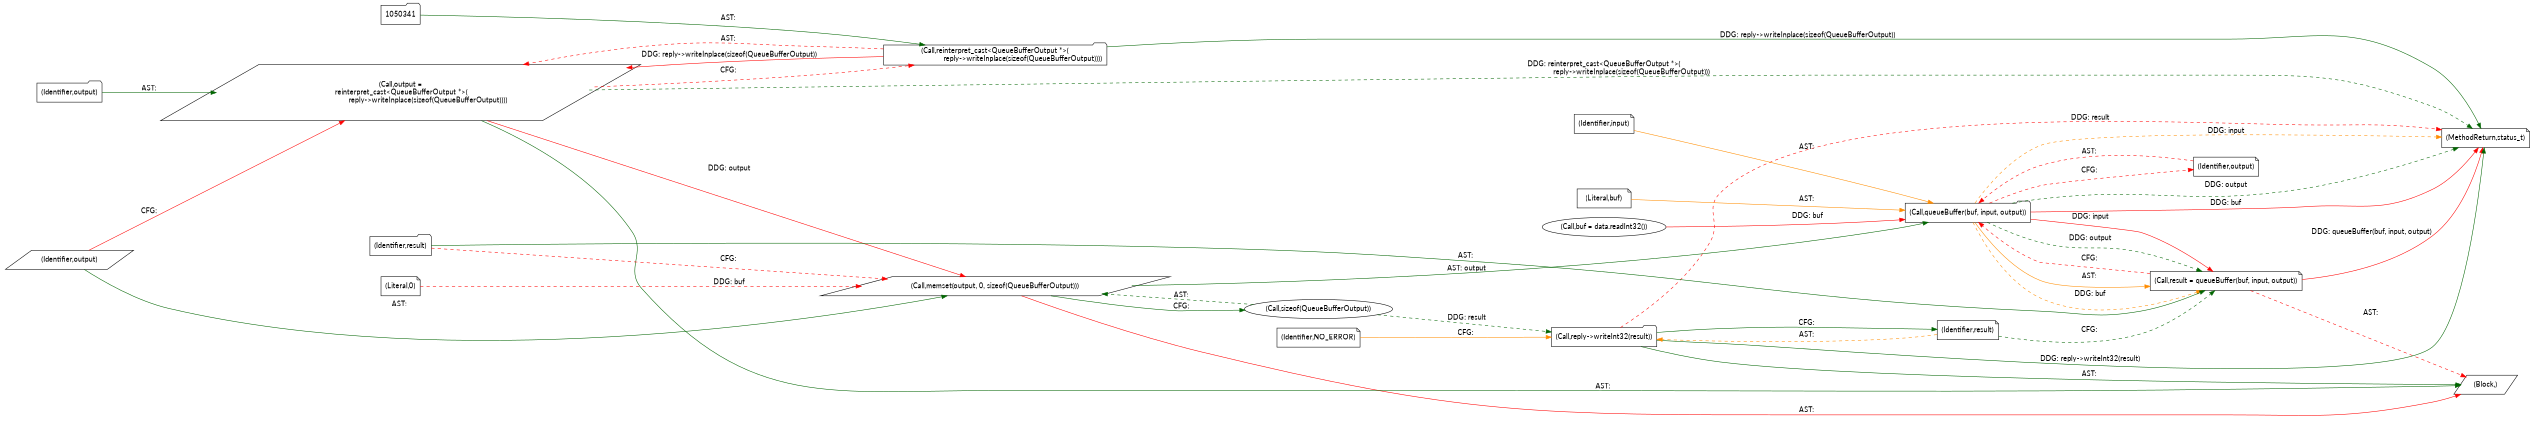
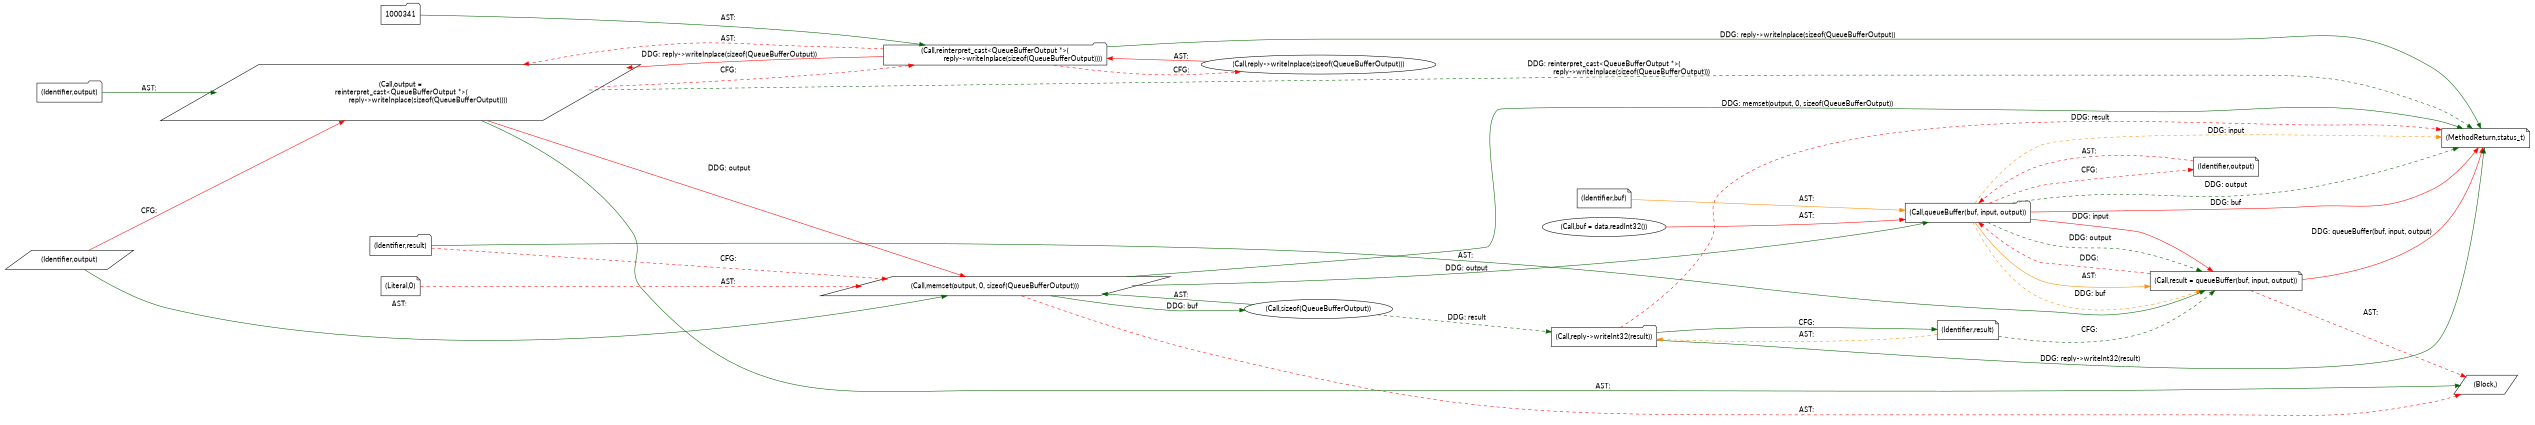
(401, 15) -> (401, 15)
none -> (1319, 65)
none -> (1727, 108)
(1604, 124) -> none
(1604, 198) -> (1604, 198)
(1808, 216) -> (1808, 216)
(2090, 258) -> (2090, 258)
(1467, 269) -> (1467, 269)
(729, 282) -> (729, 282)
(1181, 299) -> (1181, 299)
(1182, 307) -> (1182, 307)
(1319, 338) -> none
(2047, 379) -> none
(1732, 415) -> (1732, 415)
